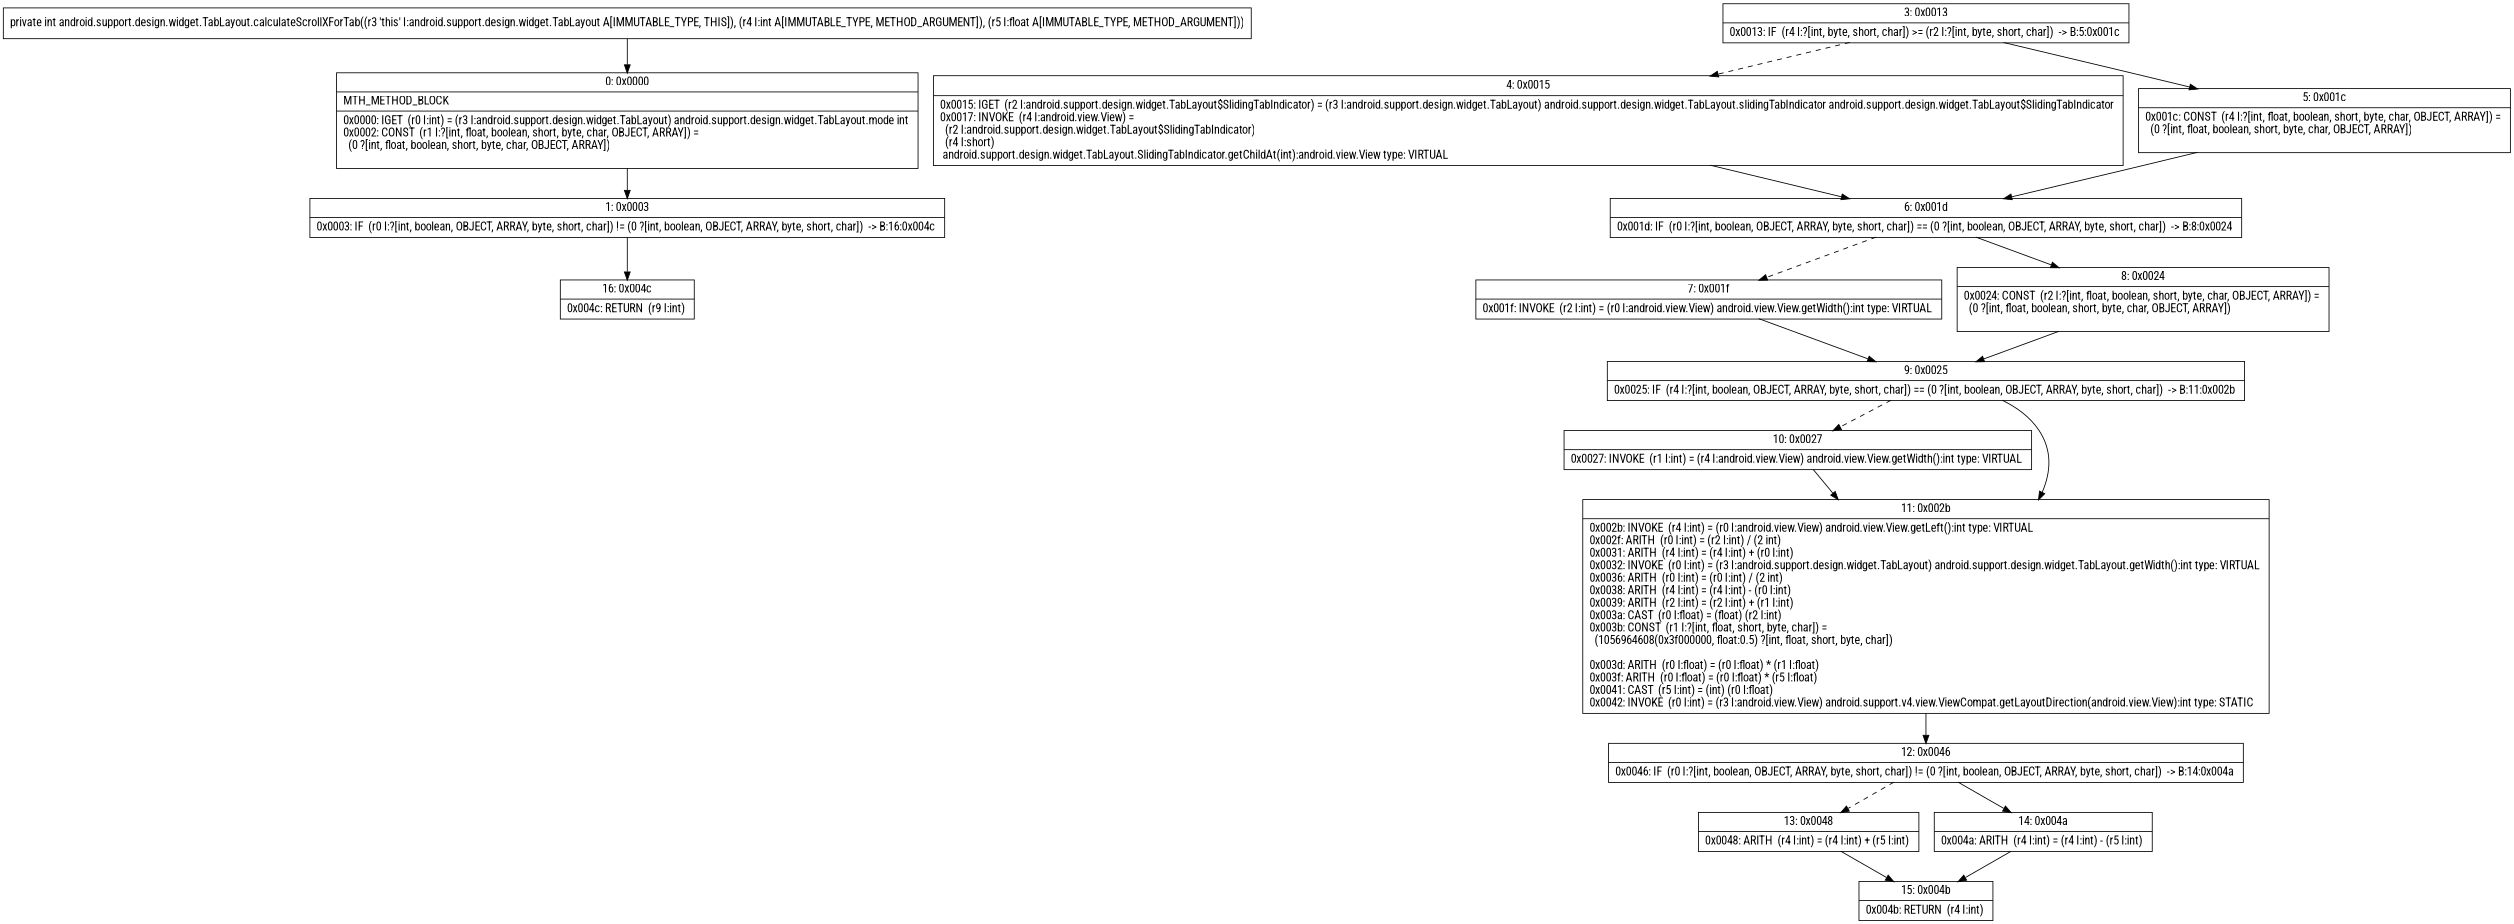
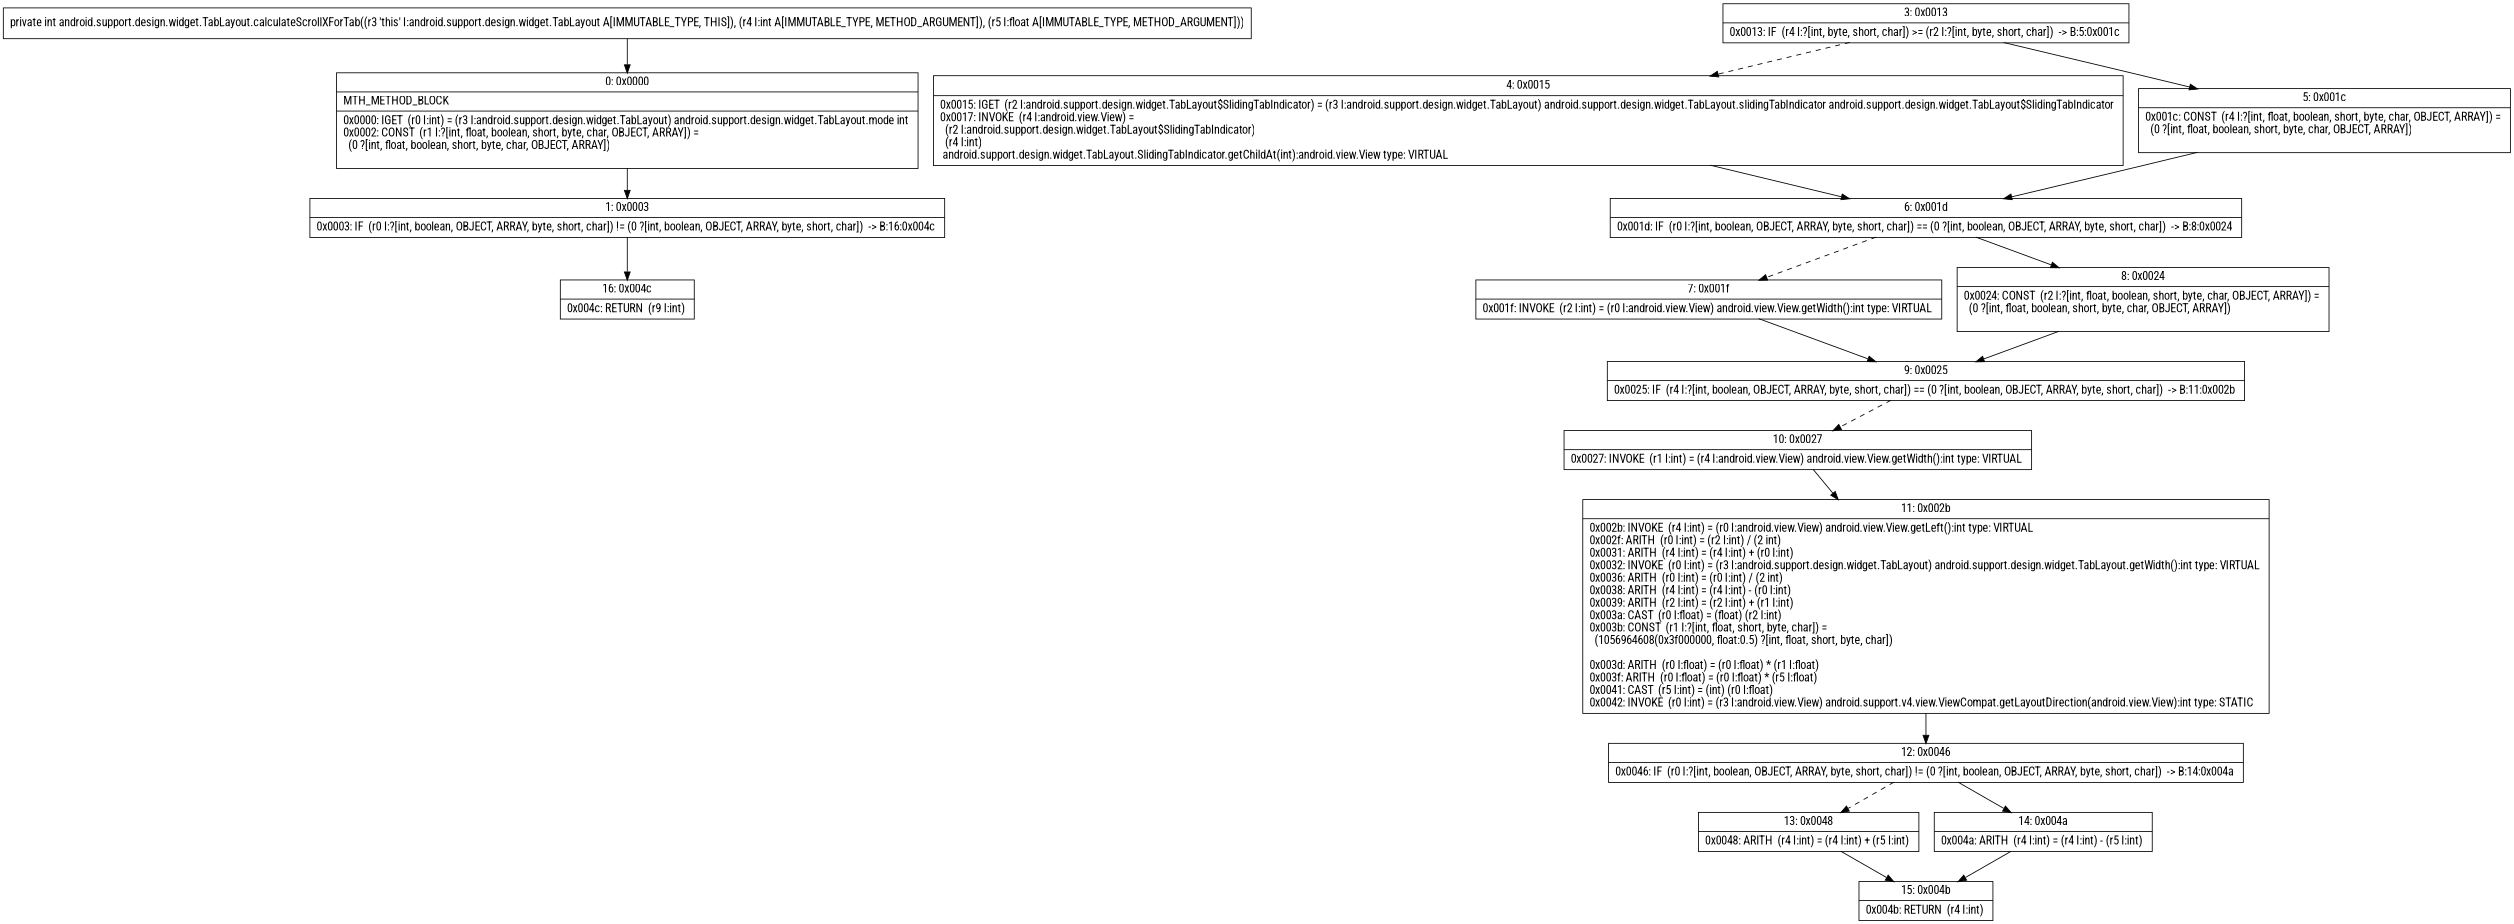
(968, 143) -> (961, 143)
(2043, 438) -> none
